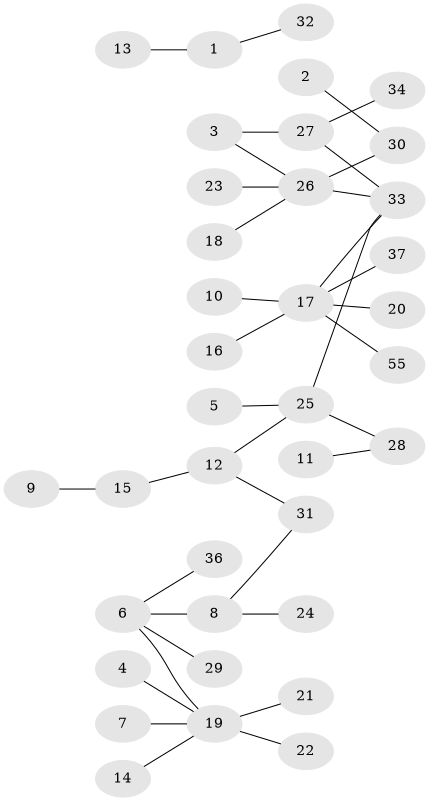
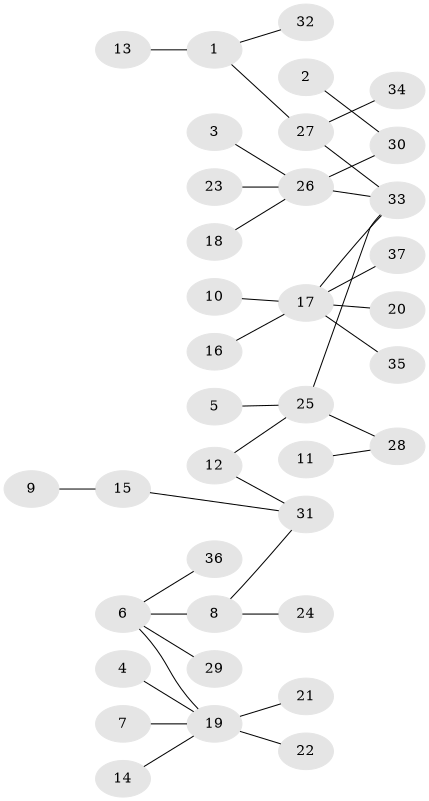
(260, 132) -> (260, 91)
(398, 365) -> (398, 365)
(169, 477) -> (214, 502)
